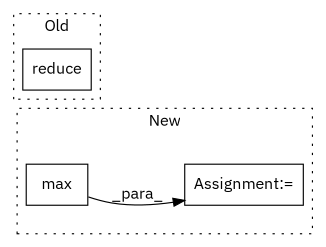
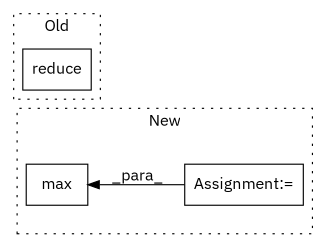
(130, 205) -> (142, 185)
